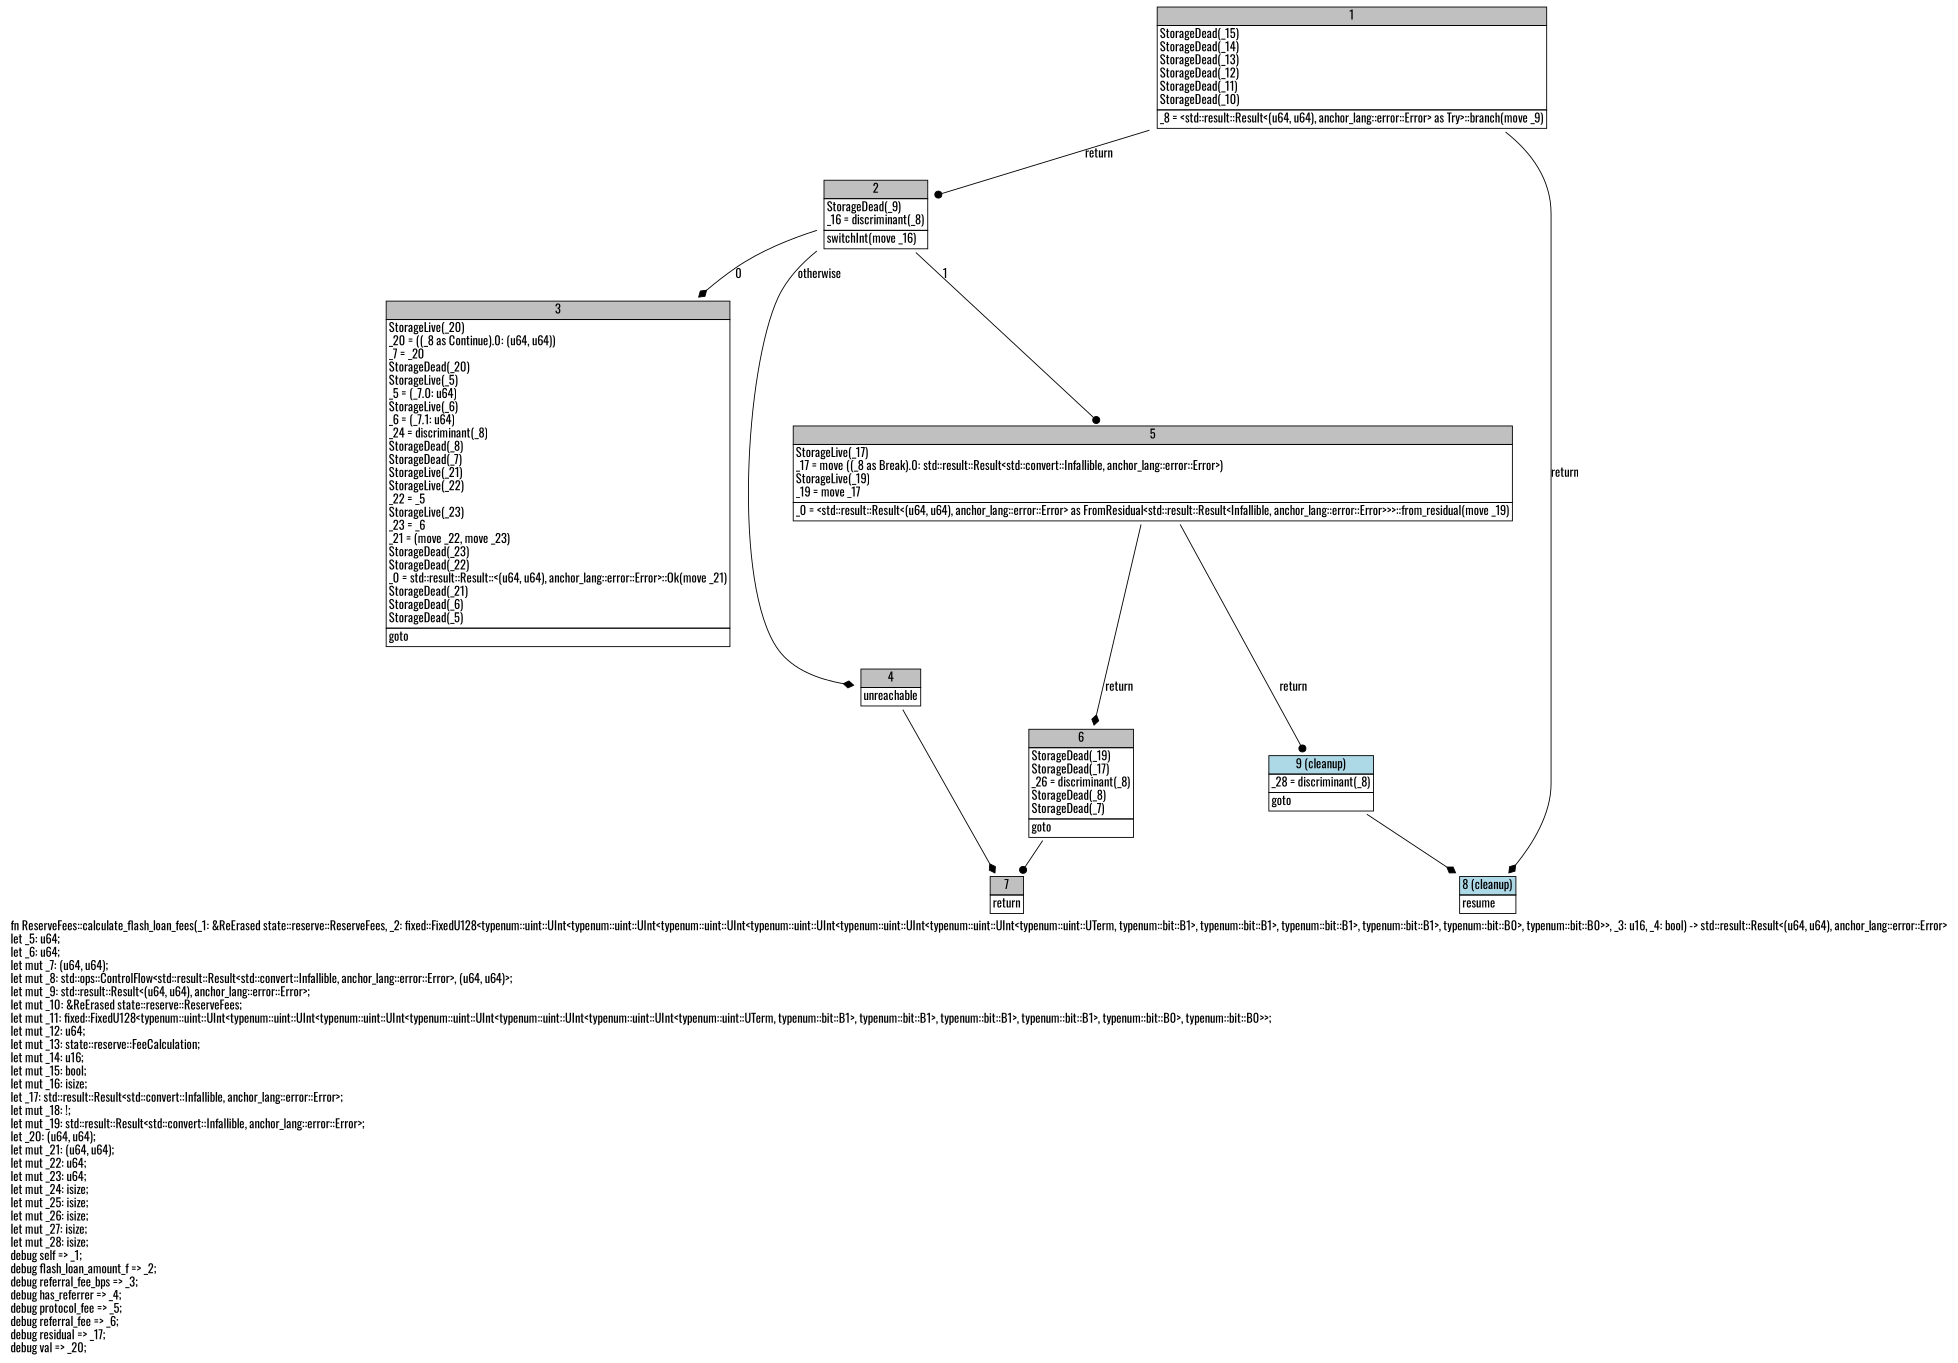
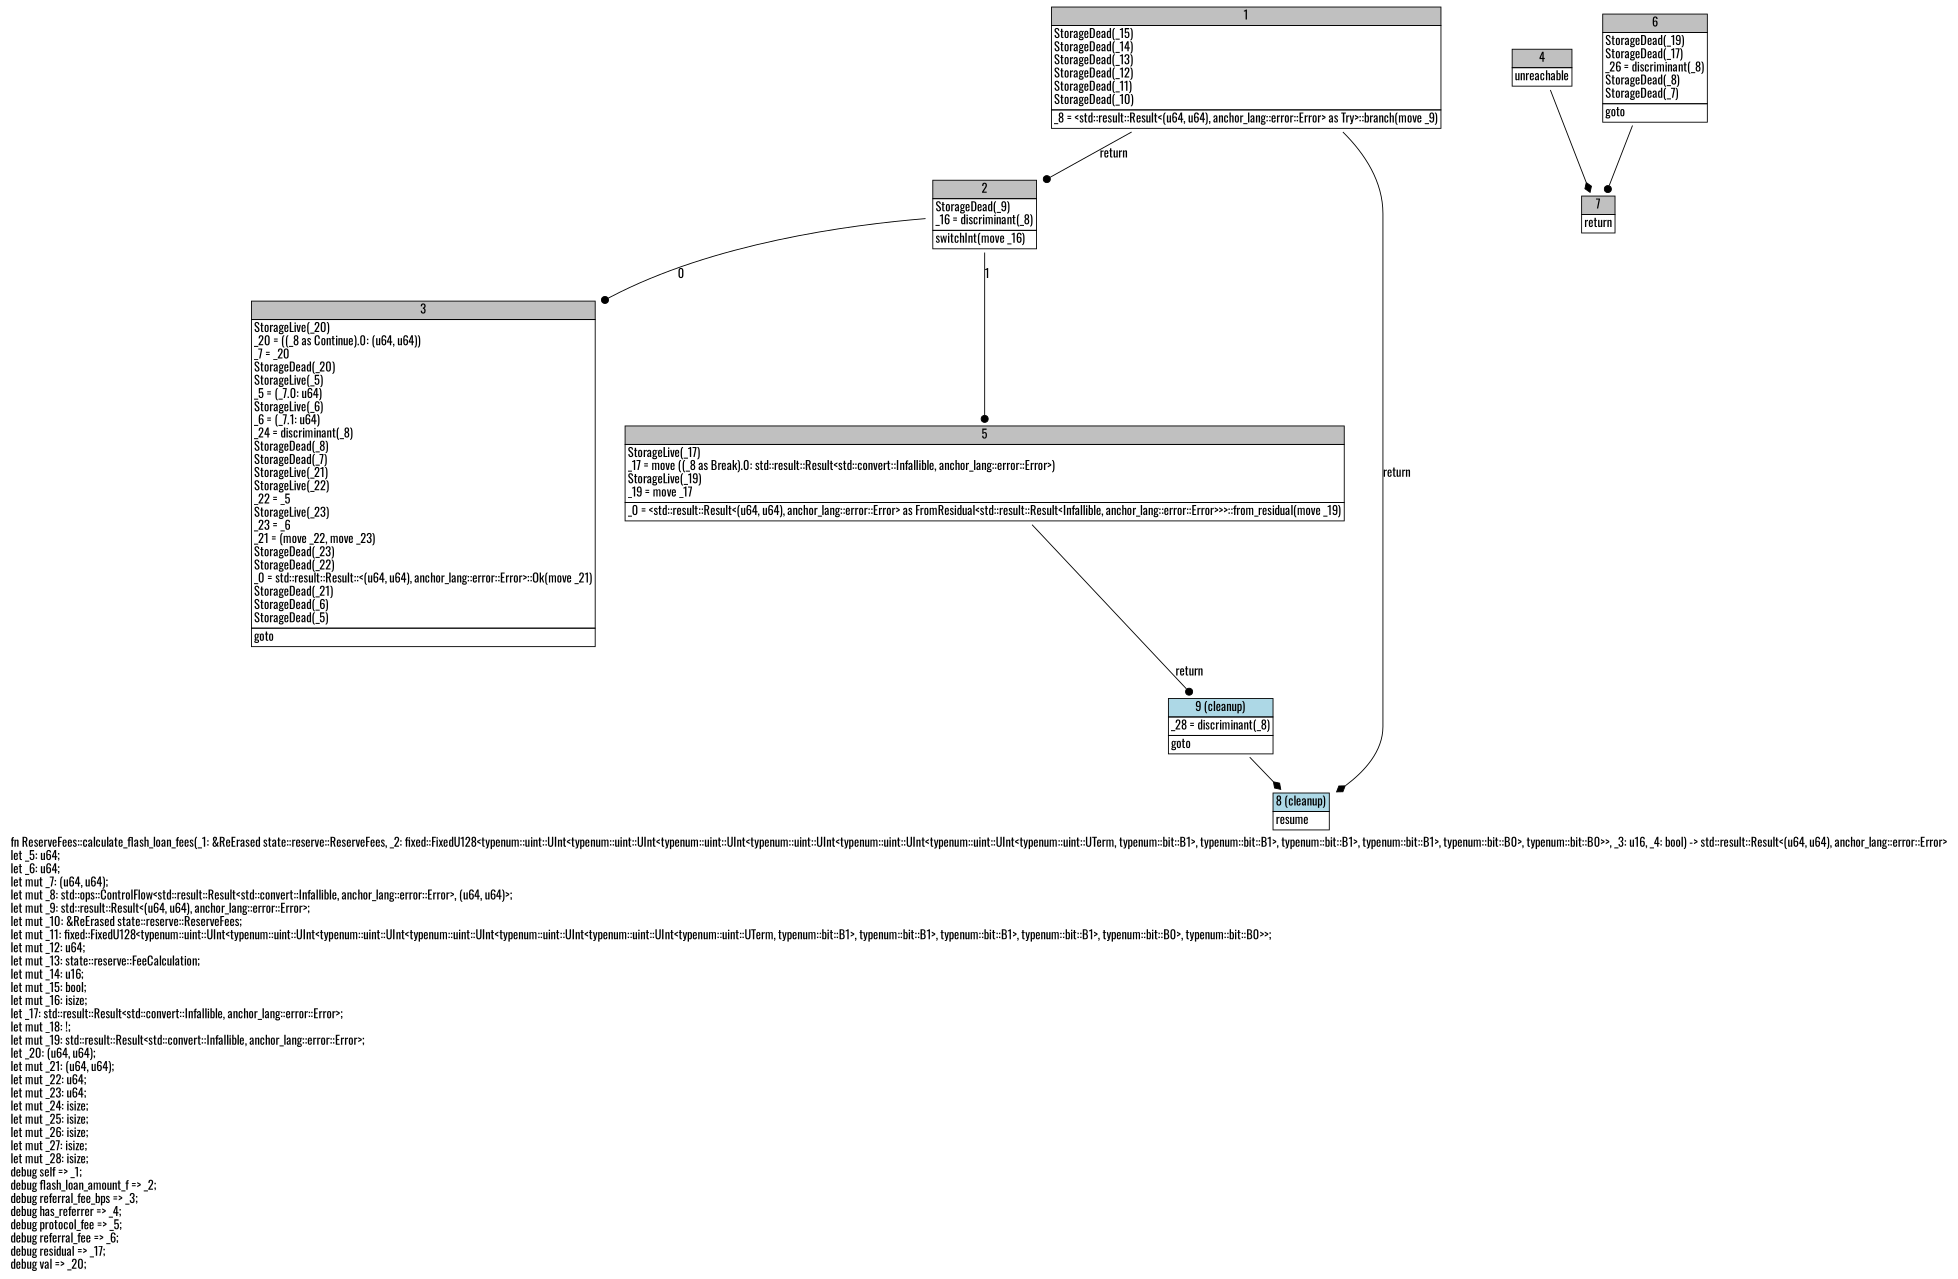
(759, 254) -> (763, 244)
(749, 481) -> none
(1119, 620) -> none
